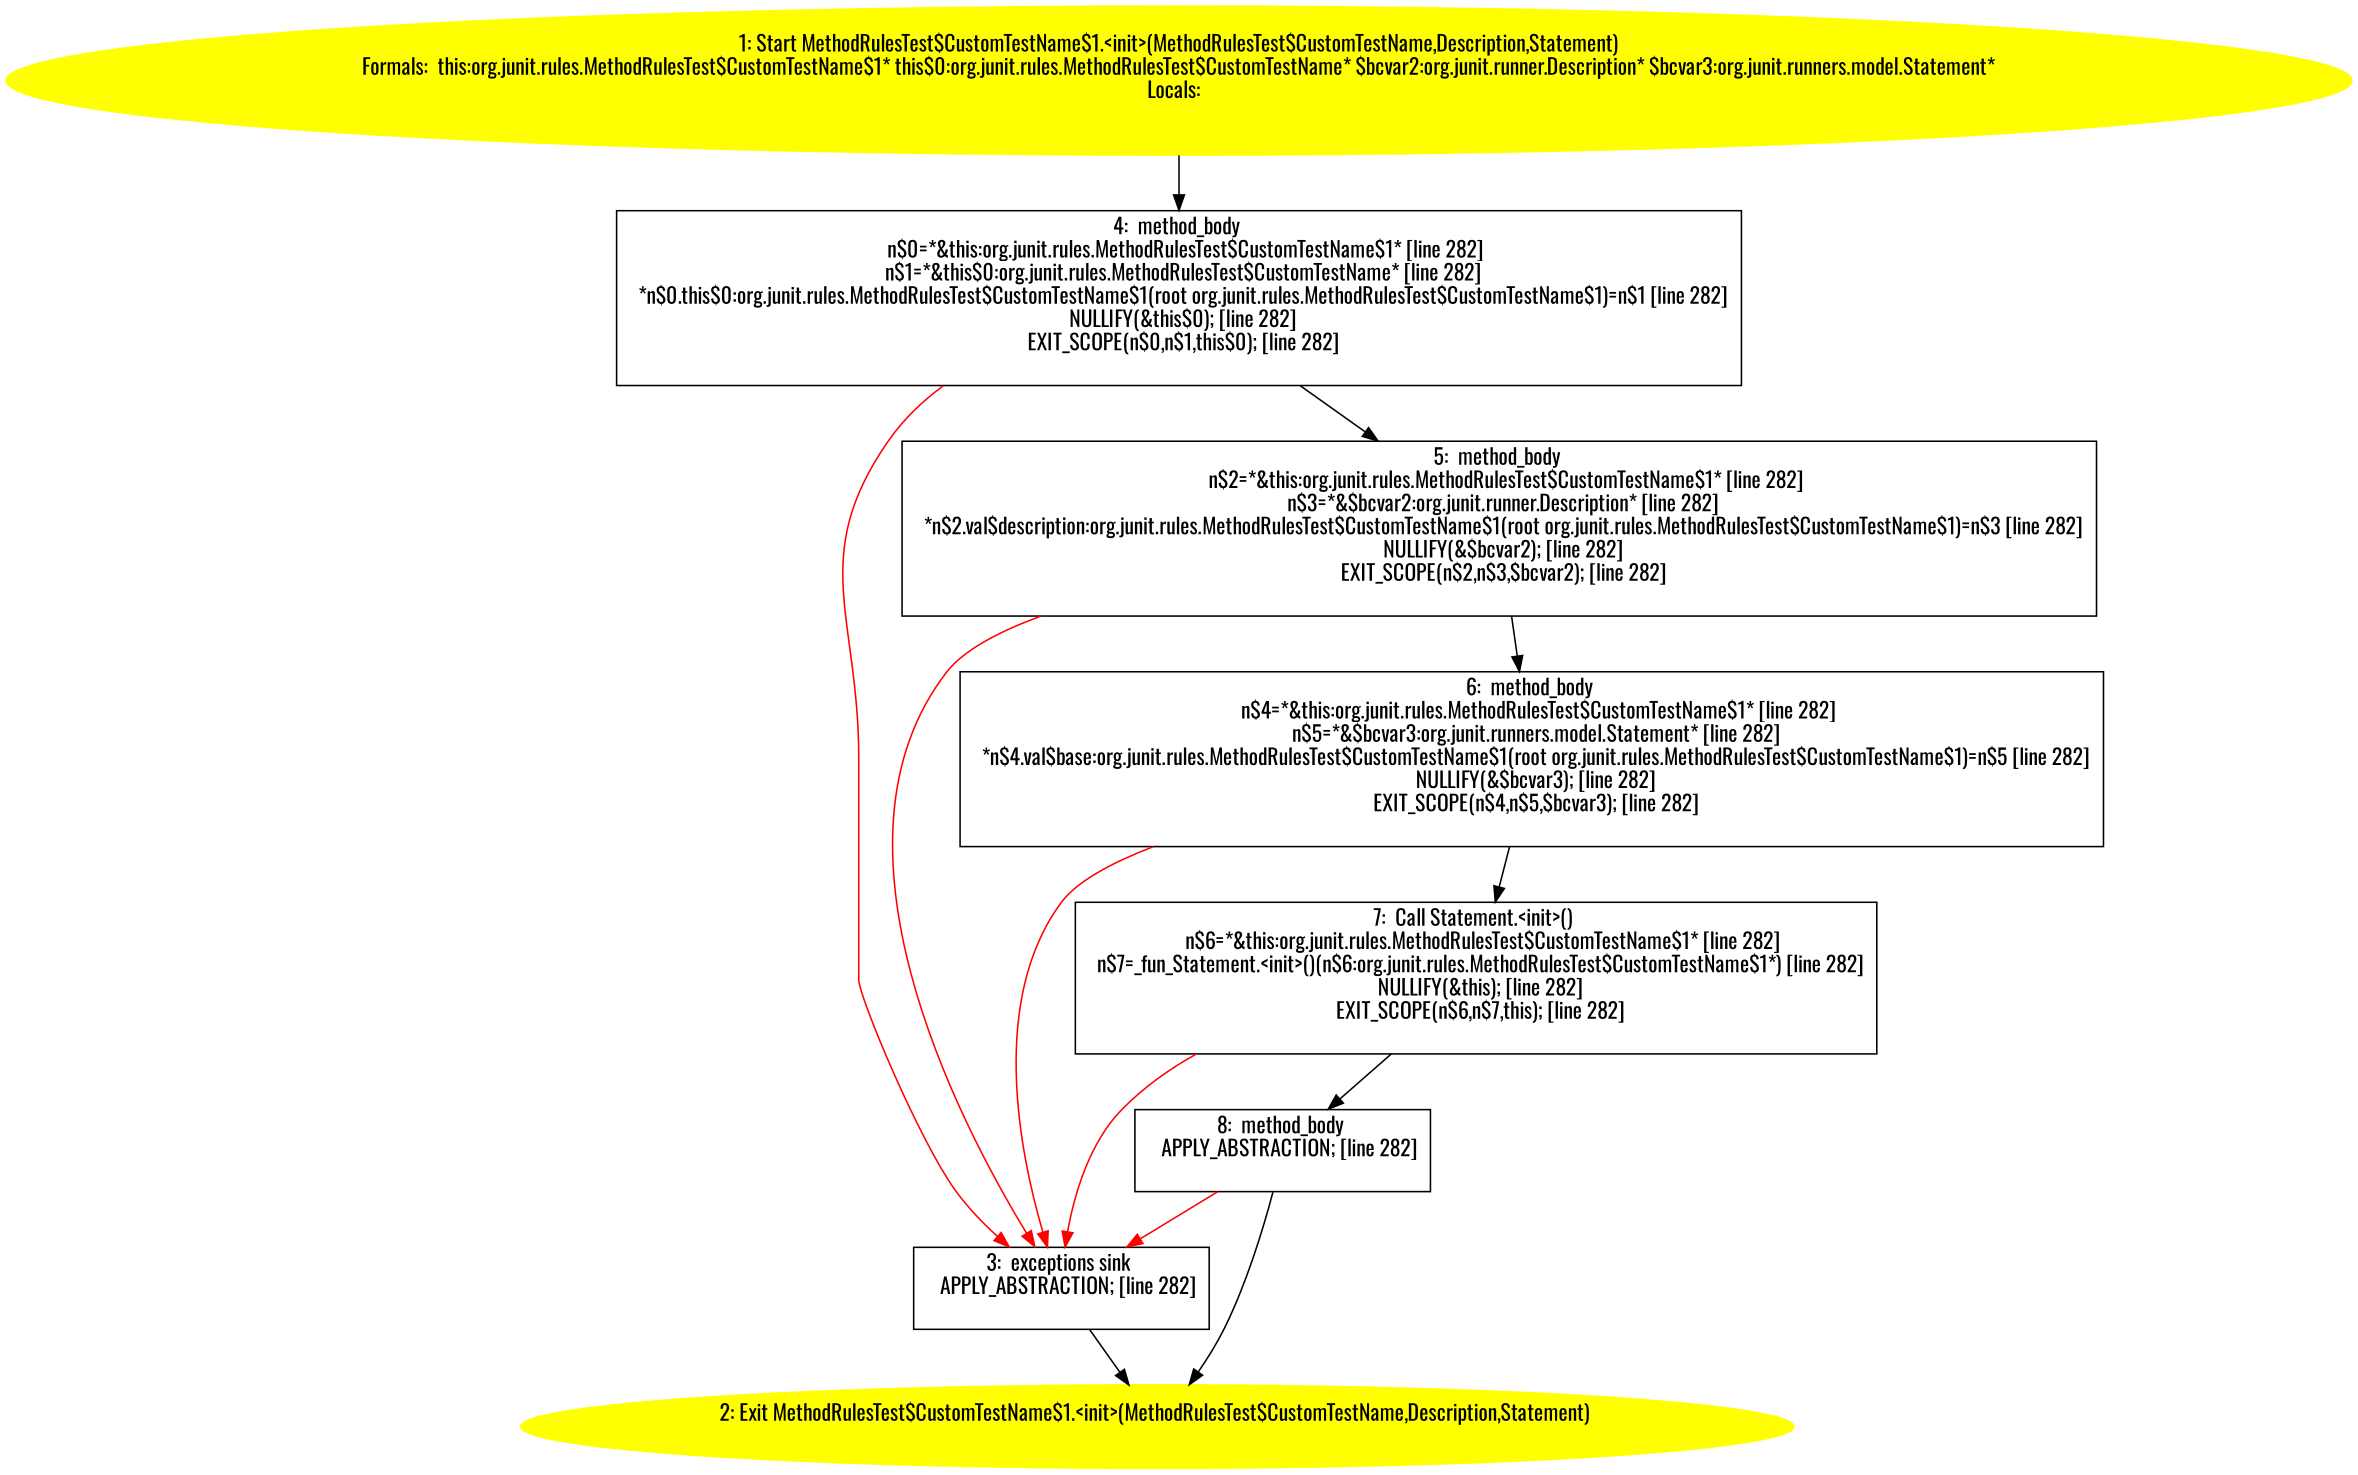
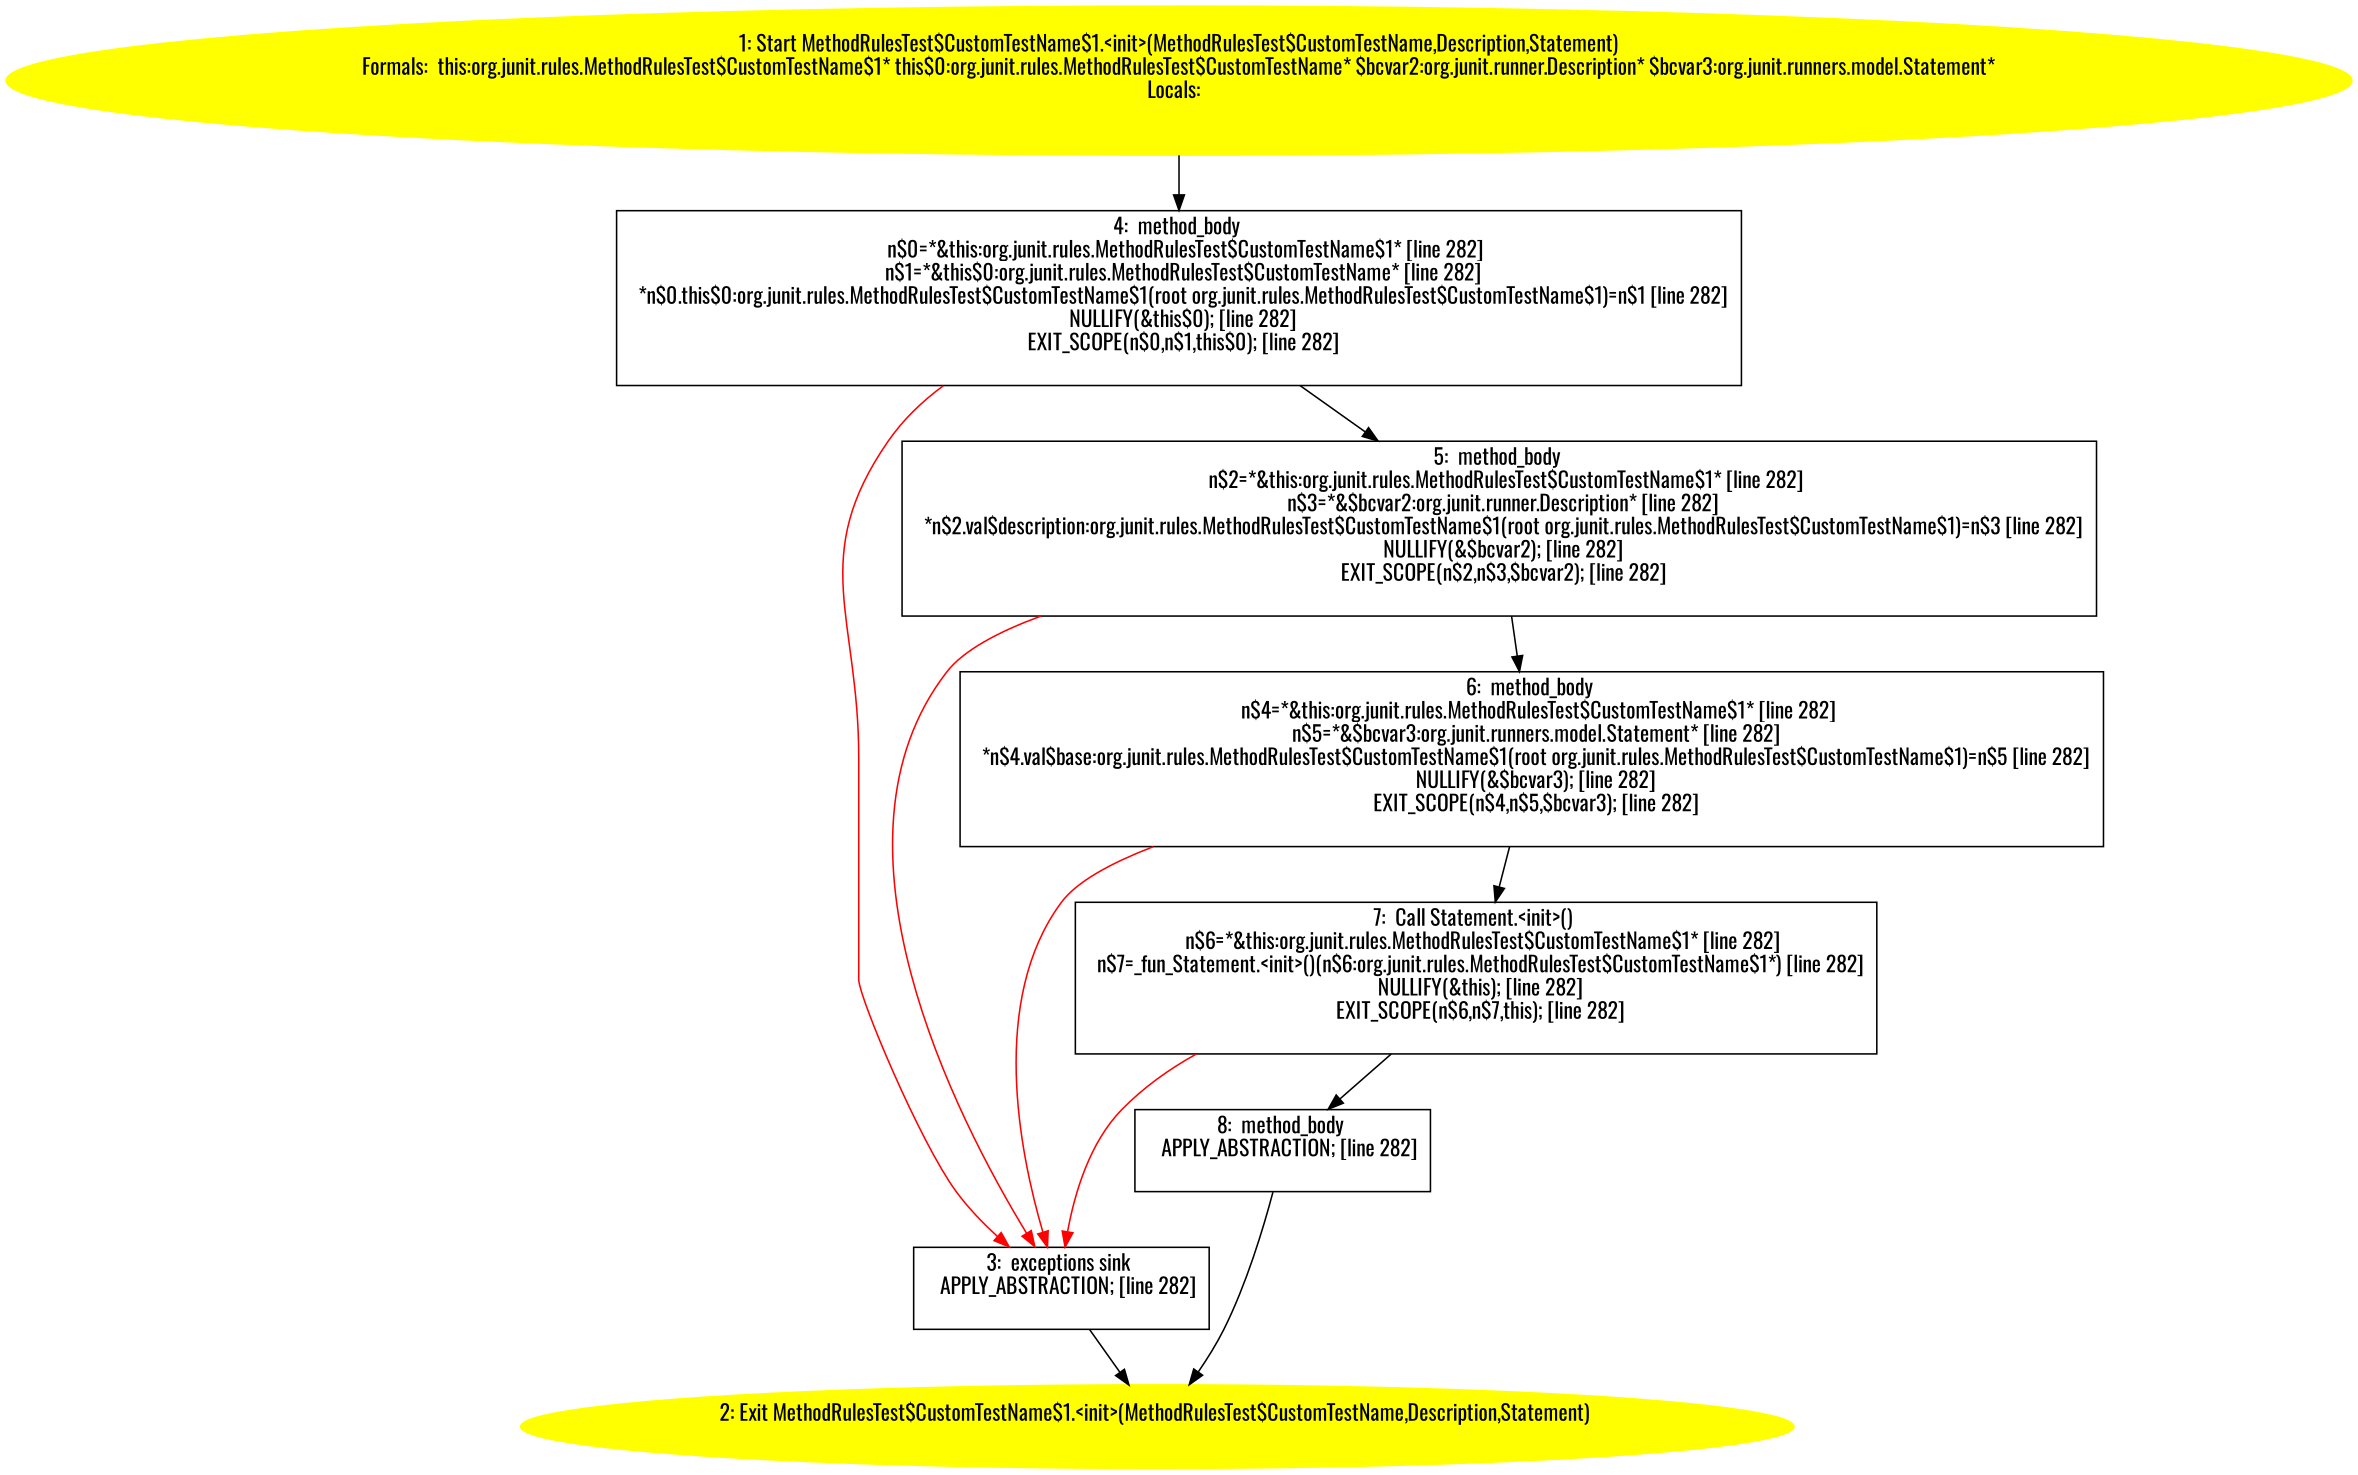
(1179, 1215) -> none
